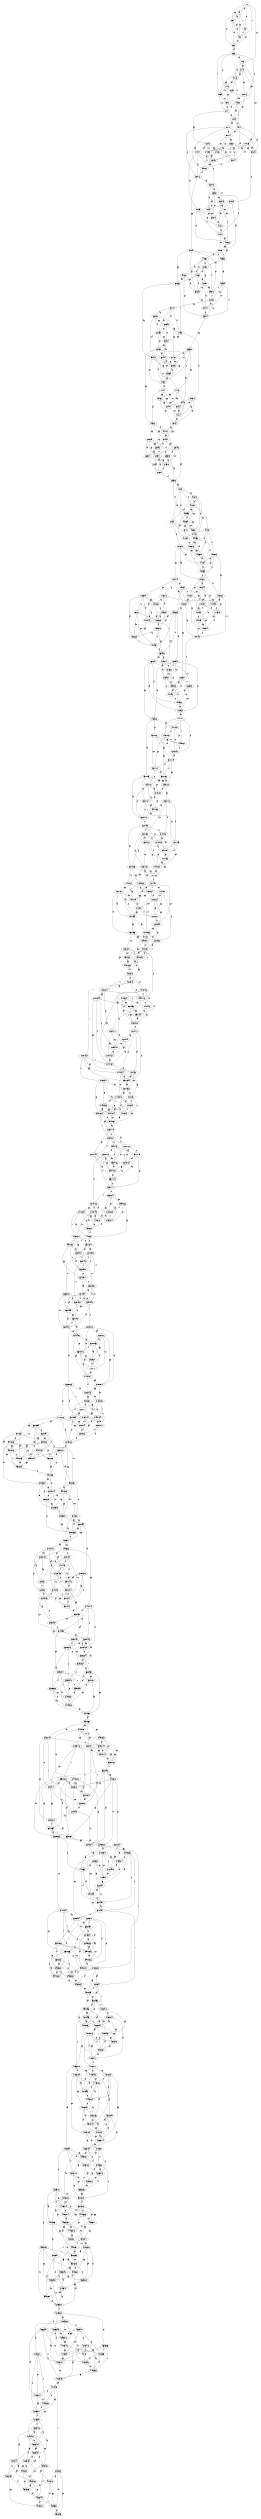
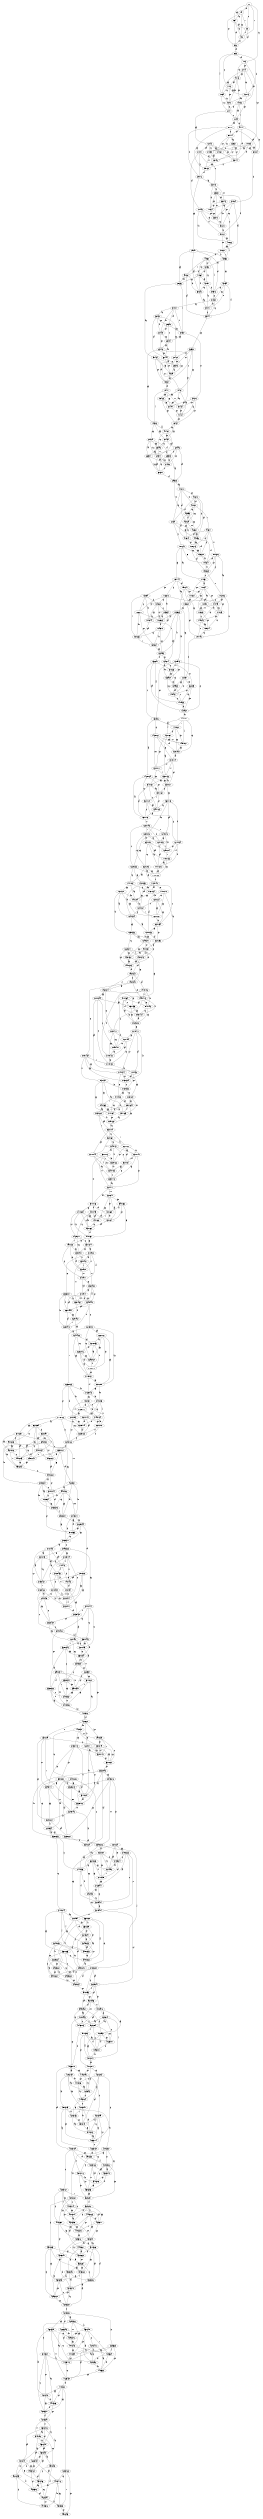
(98, 2100) -> (69, 2112)
